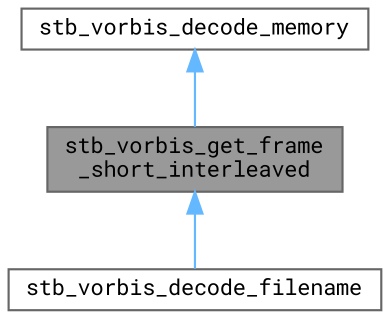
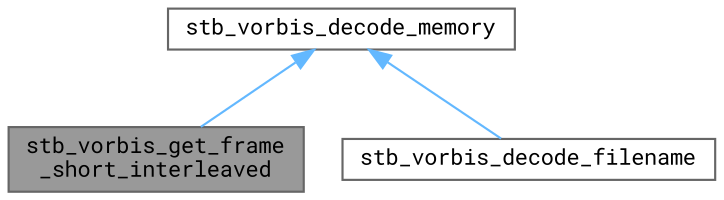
(195, 241) -> (444, 100)
